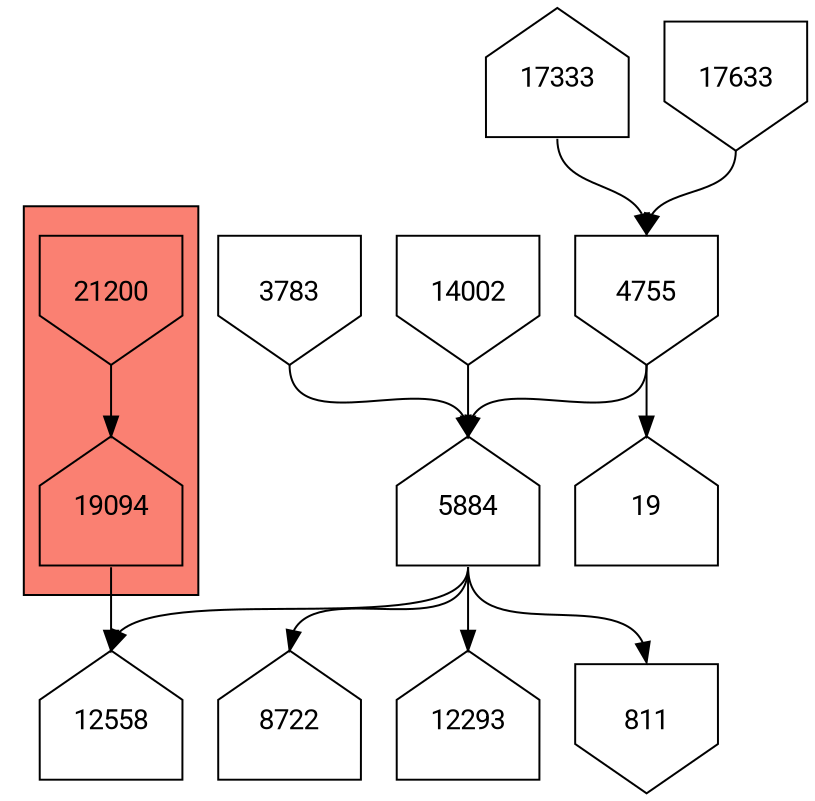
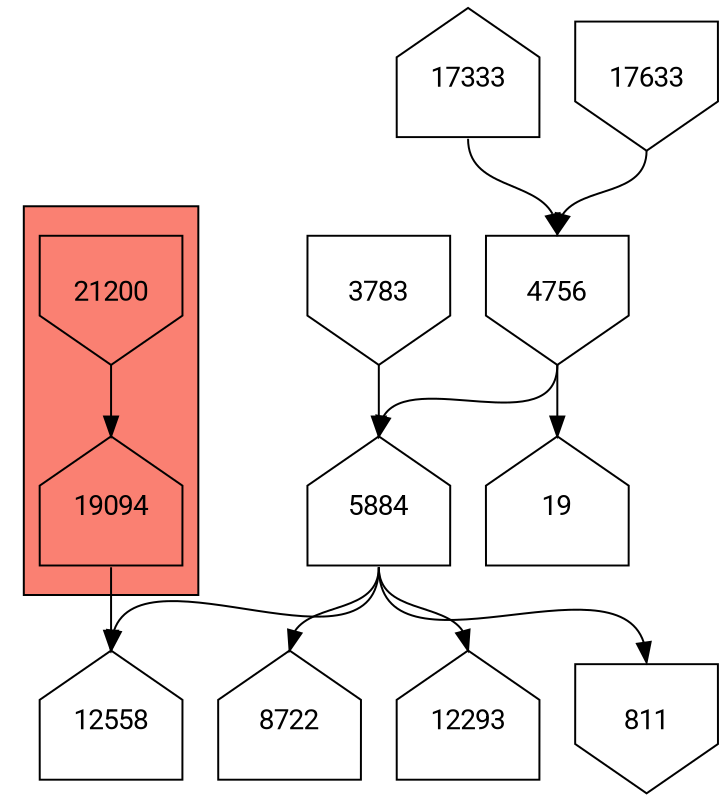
(468, 294) -> none
(647, 294) -> (557, 294)
